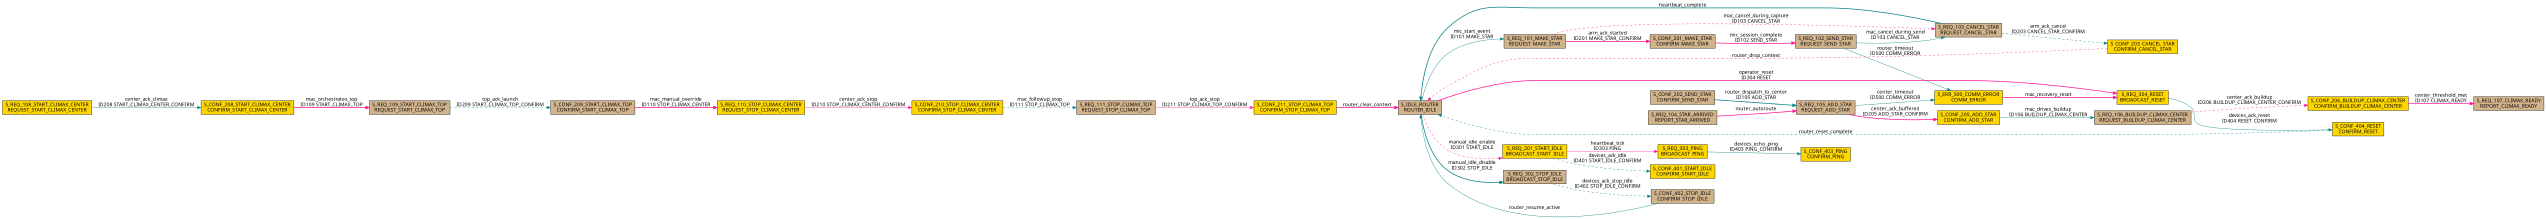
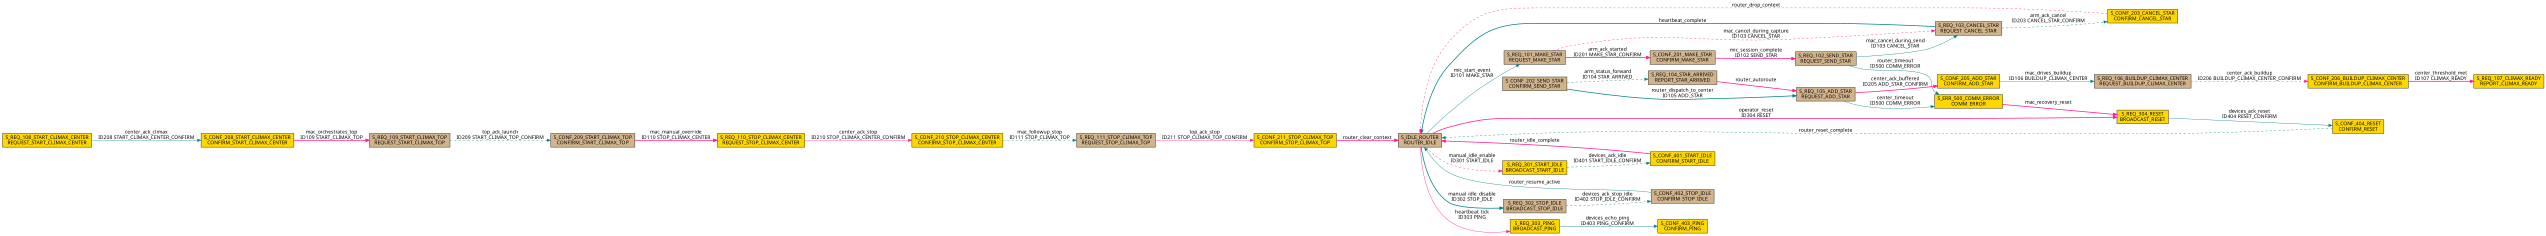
none -> (1606, 81)
(2509, 104) -> (2509, 81)
none -> (1548, 146)
(1611, 151) -> (1441, 213)
